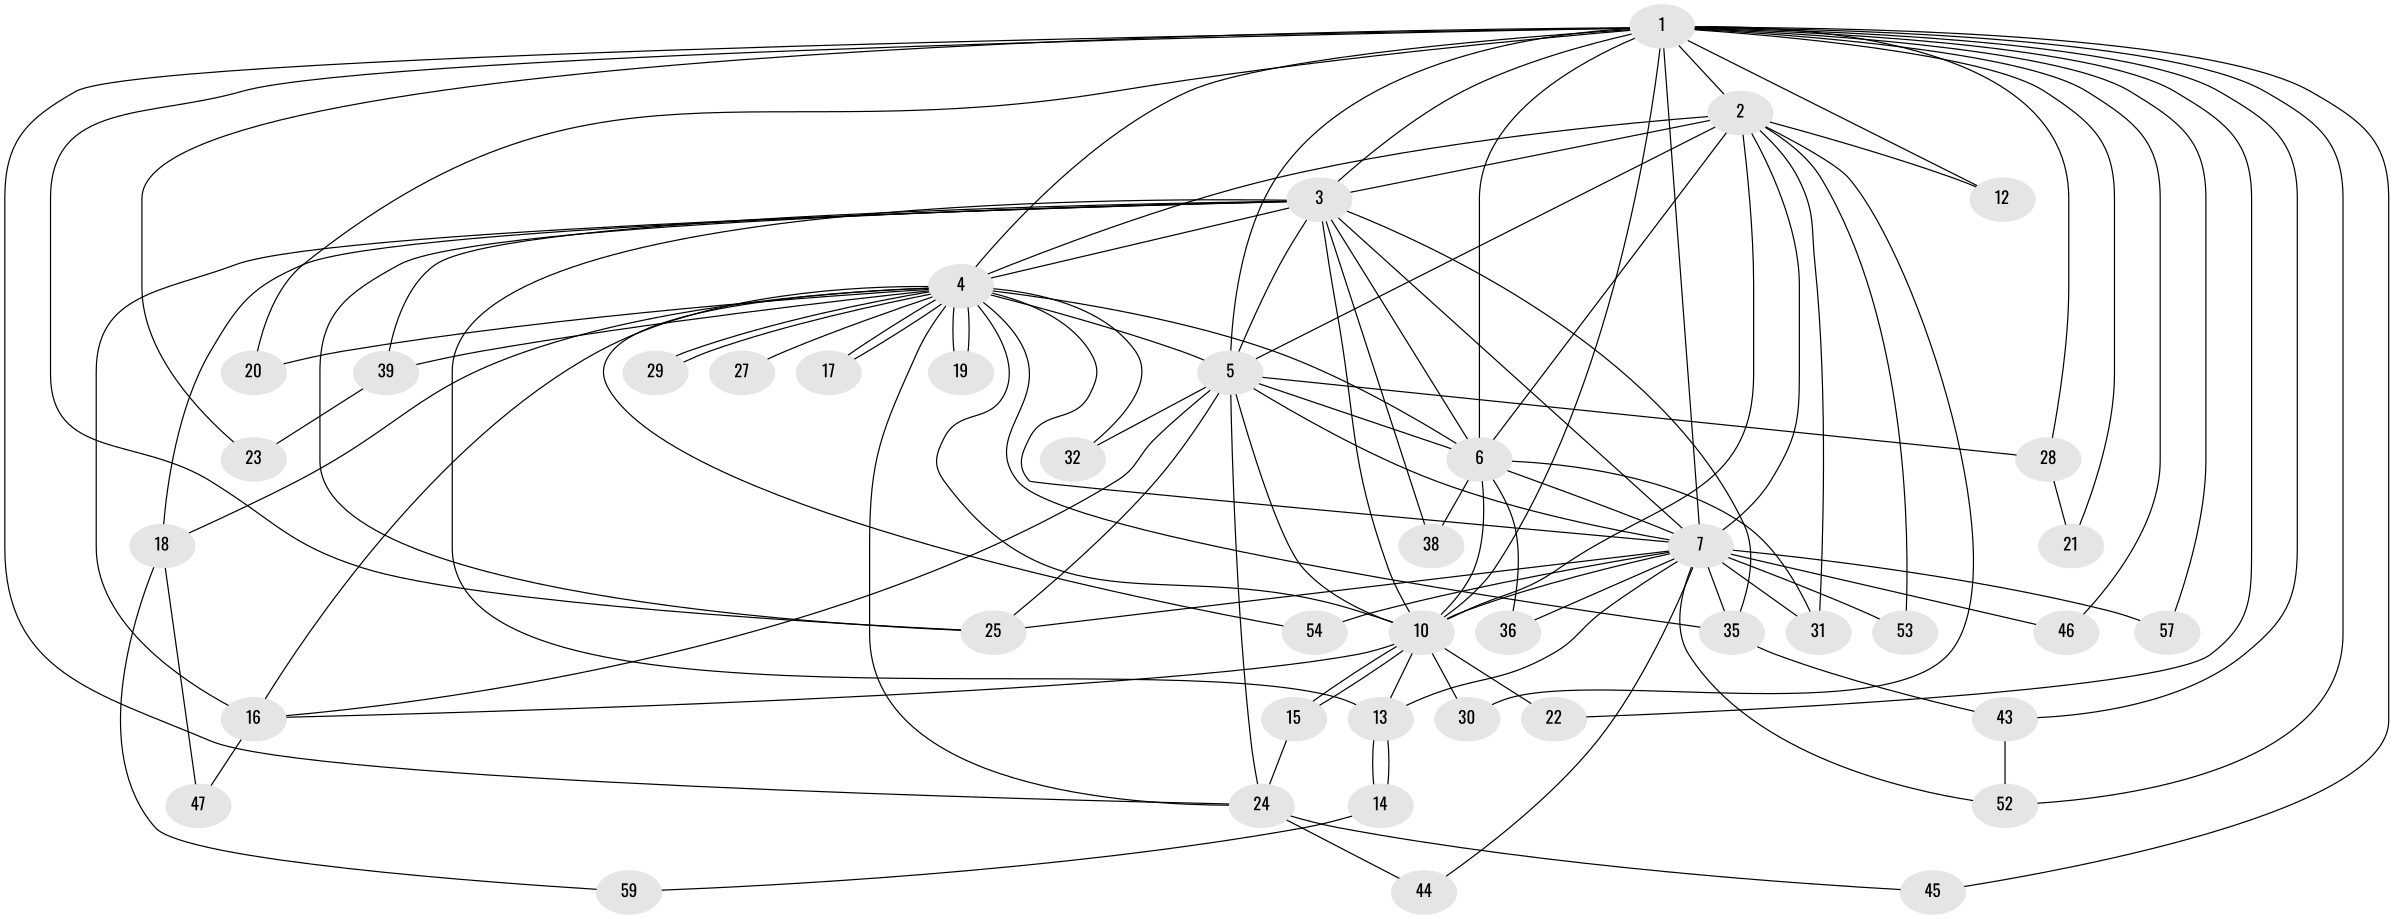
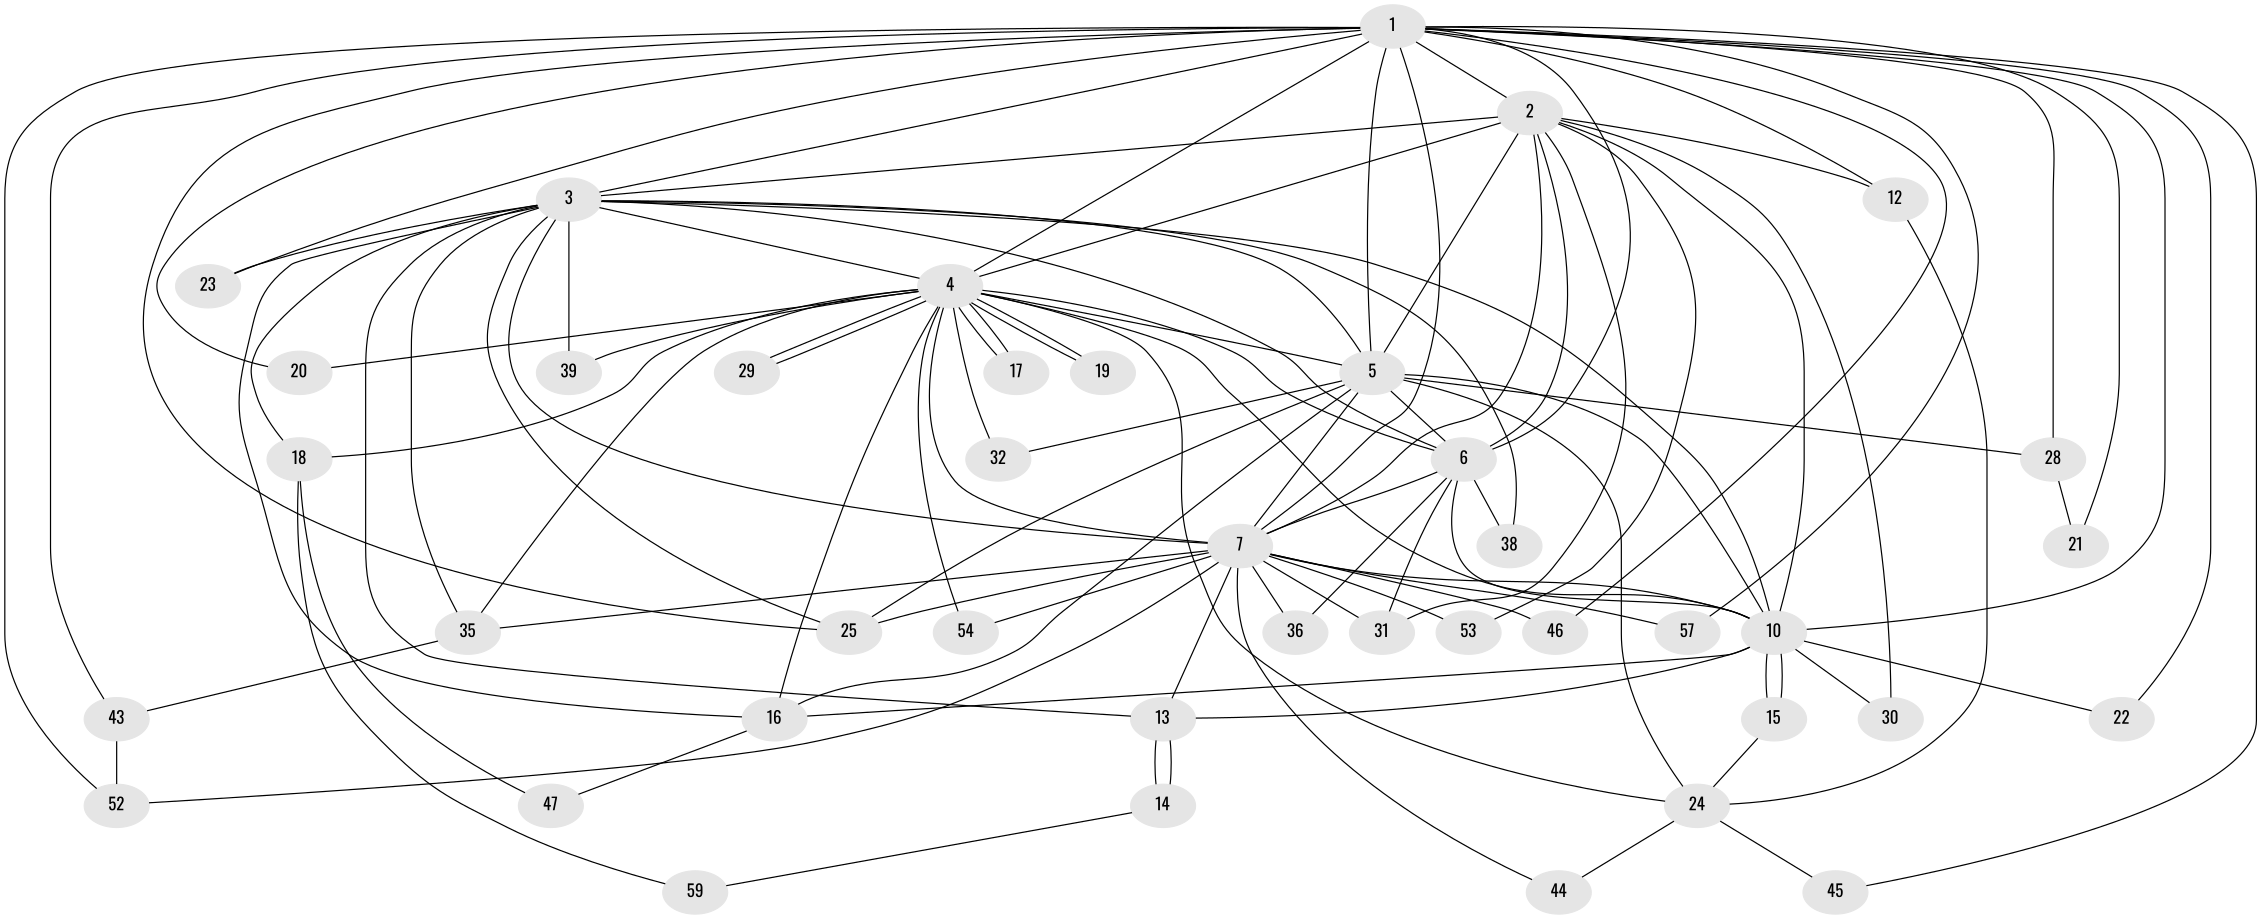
(5, 190) -> (1987, 590)
(742, 373) -> none
(328, 411) -> (384, 233)
